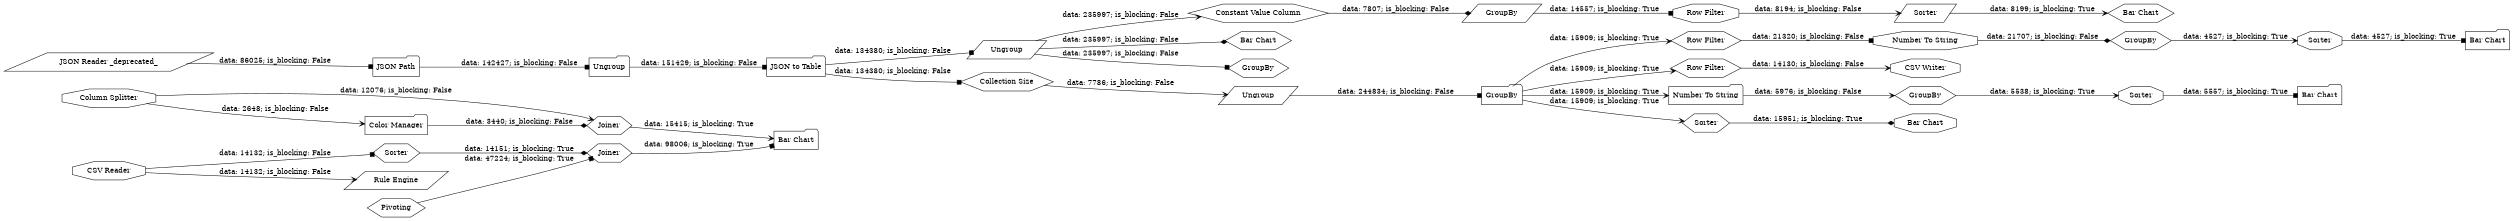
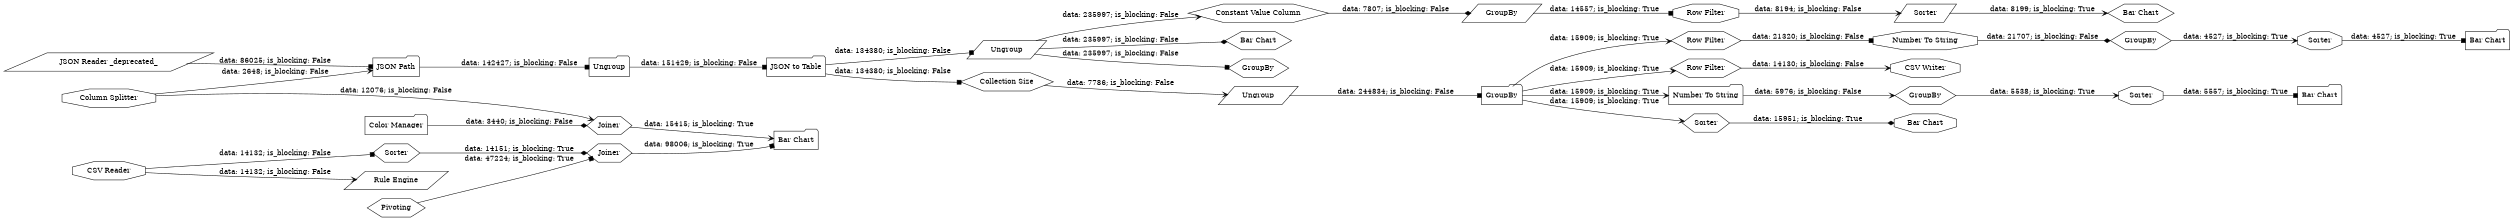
(253, 116) -> (261, 83)
